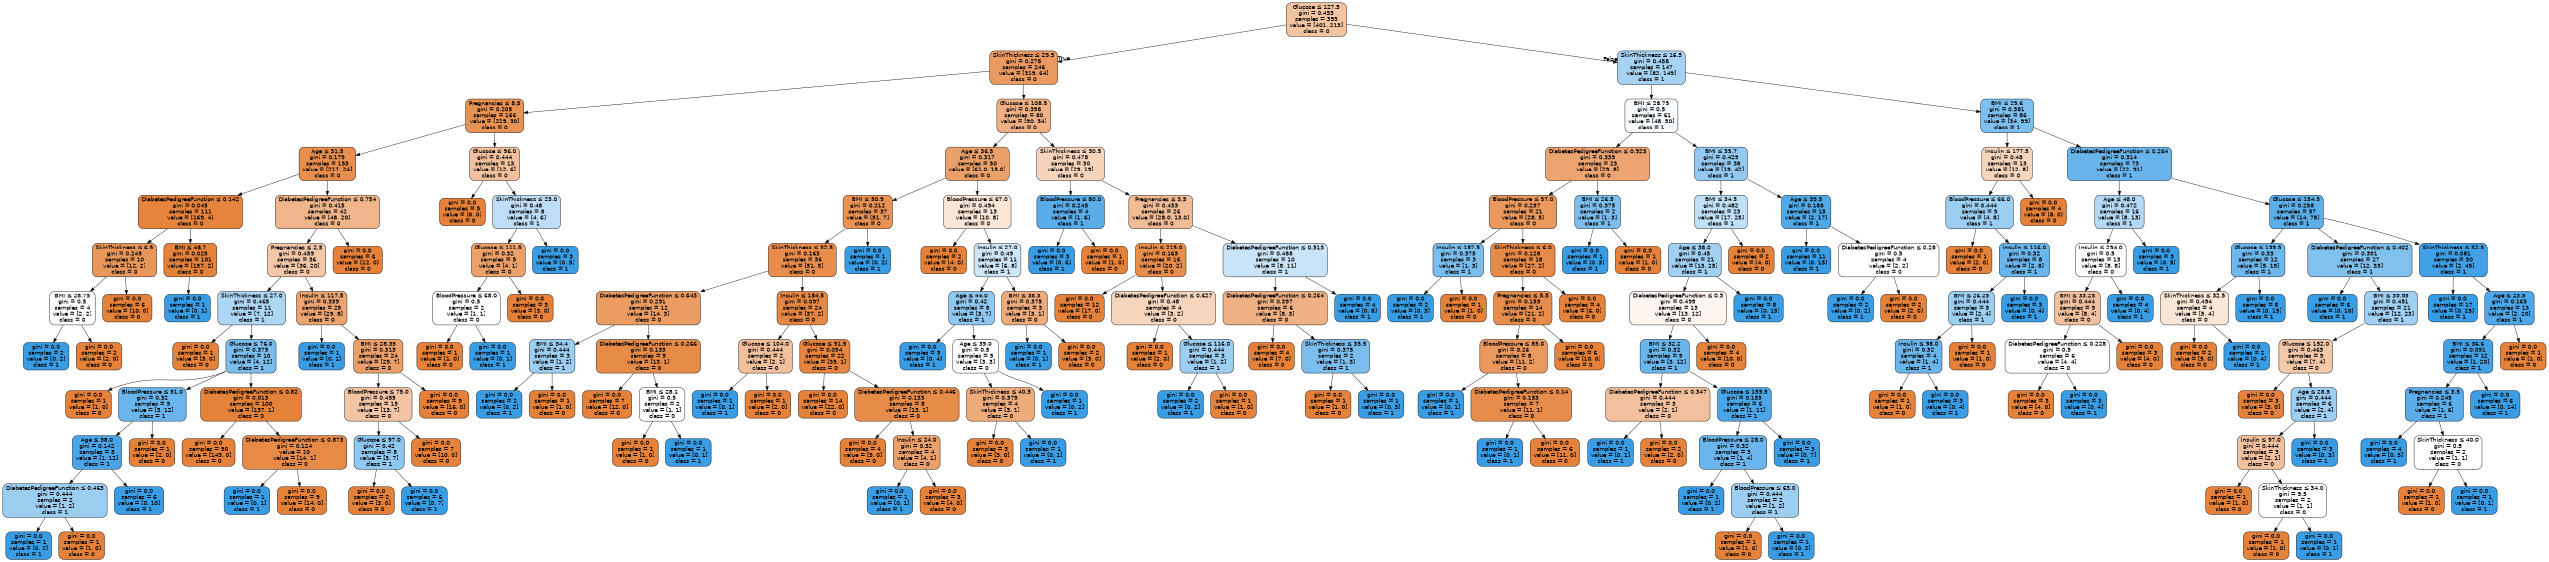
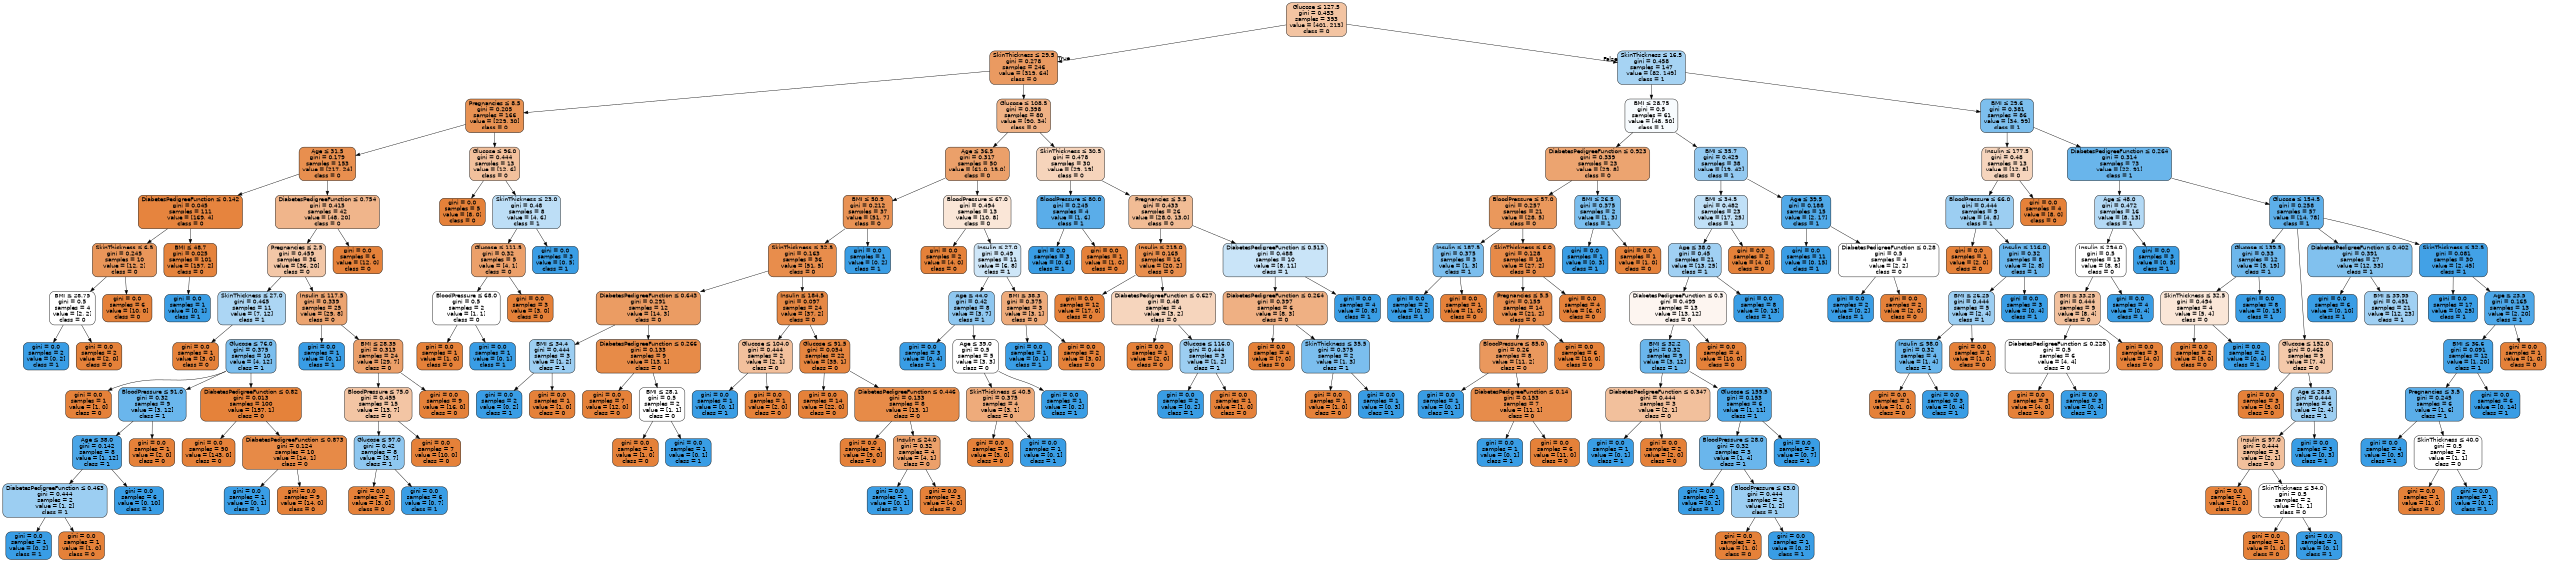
(251, 330) -> none
(2350, 331) -> (2301, 282)
(295, 452) -> (295, 452)
(2293, 494) -> (2293, 494)
